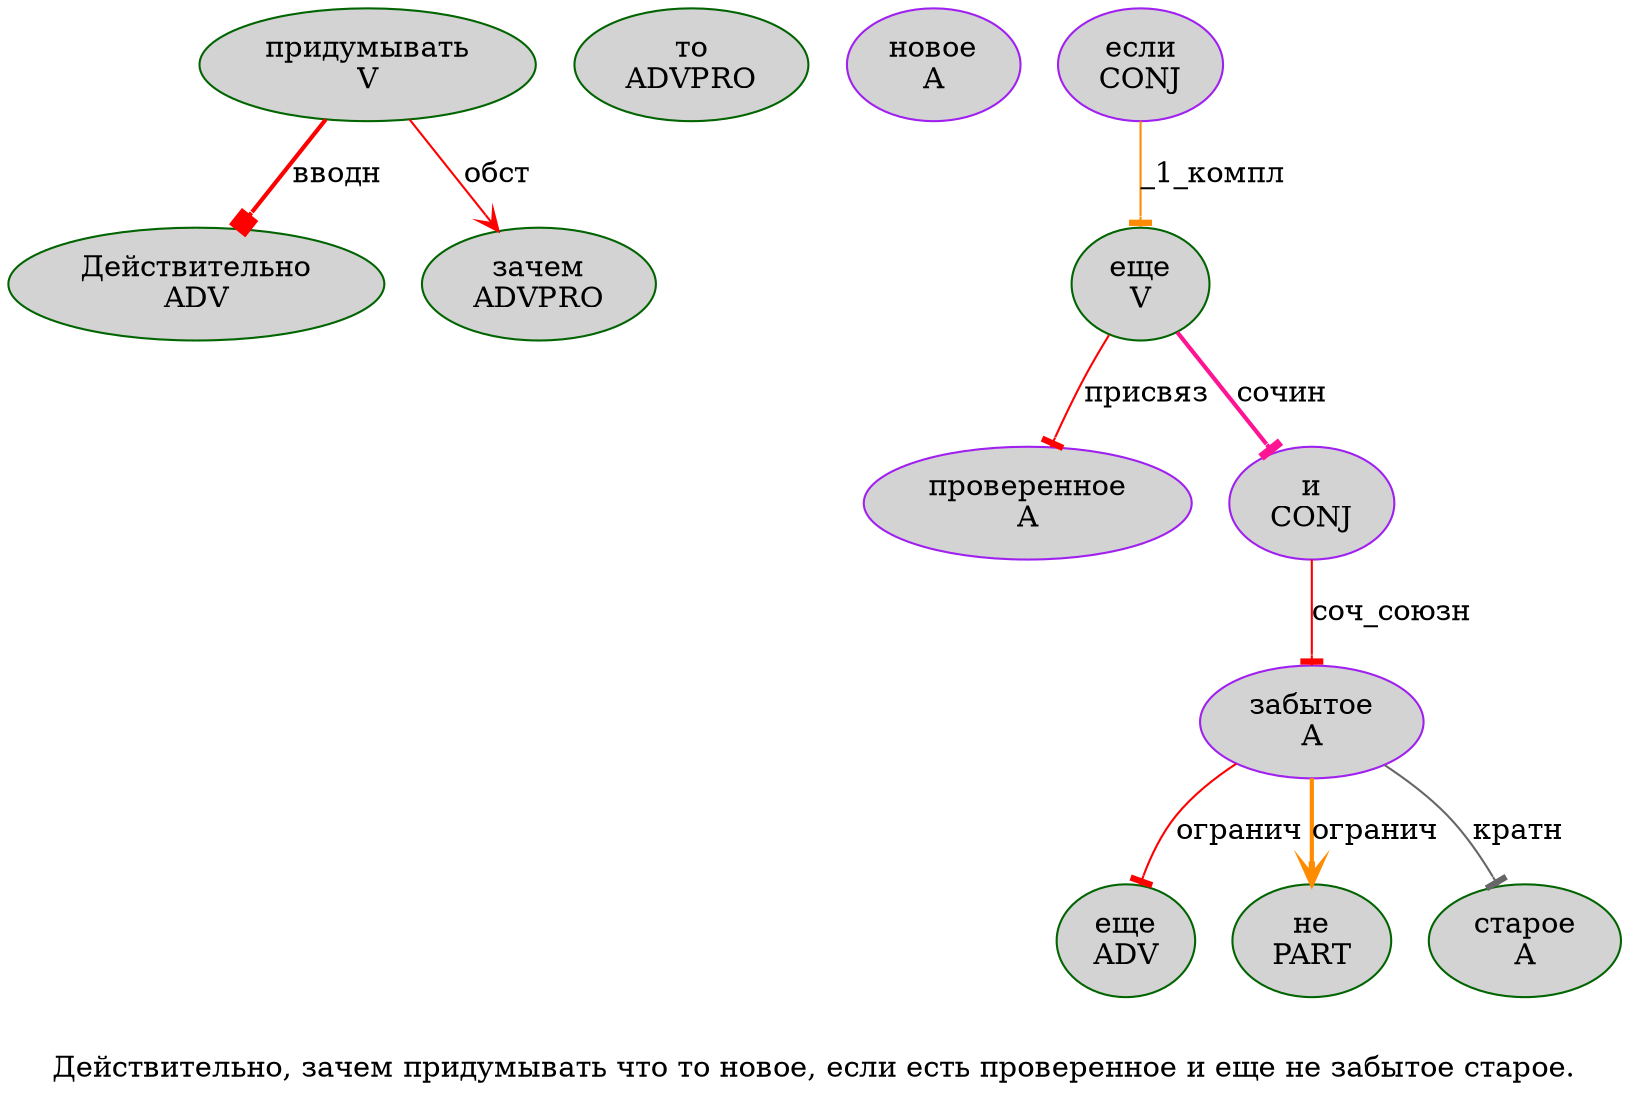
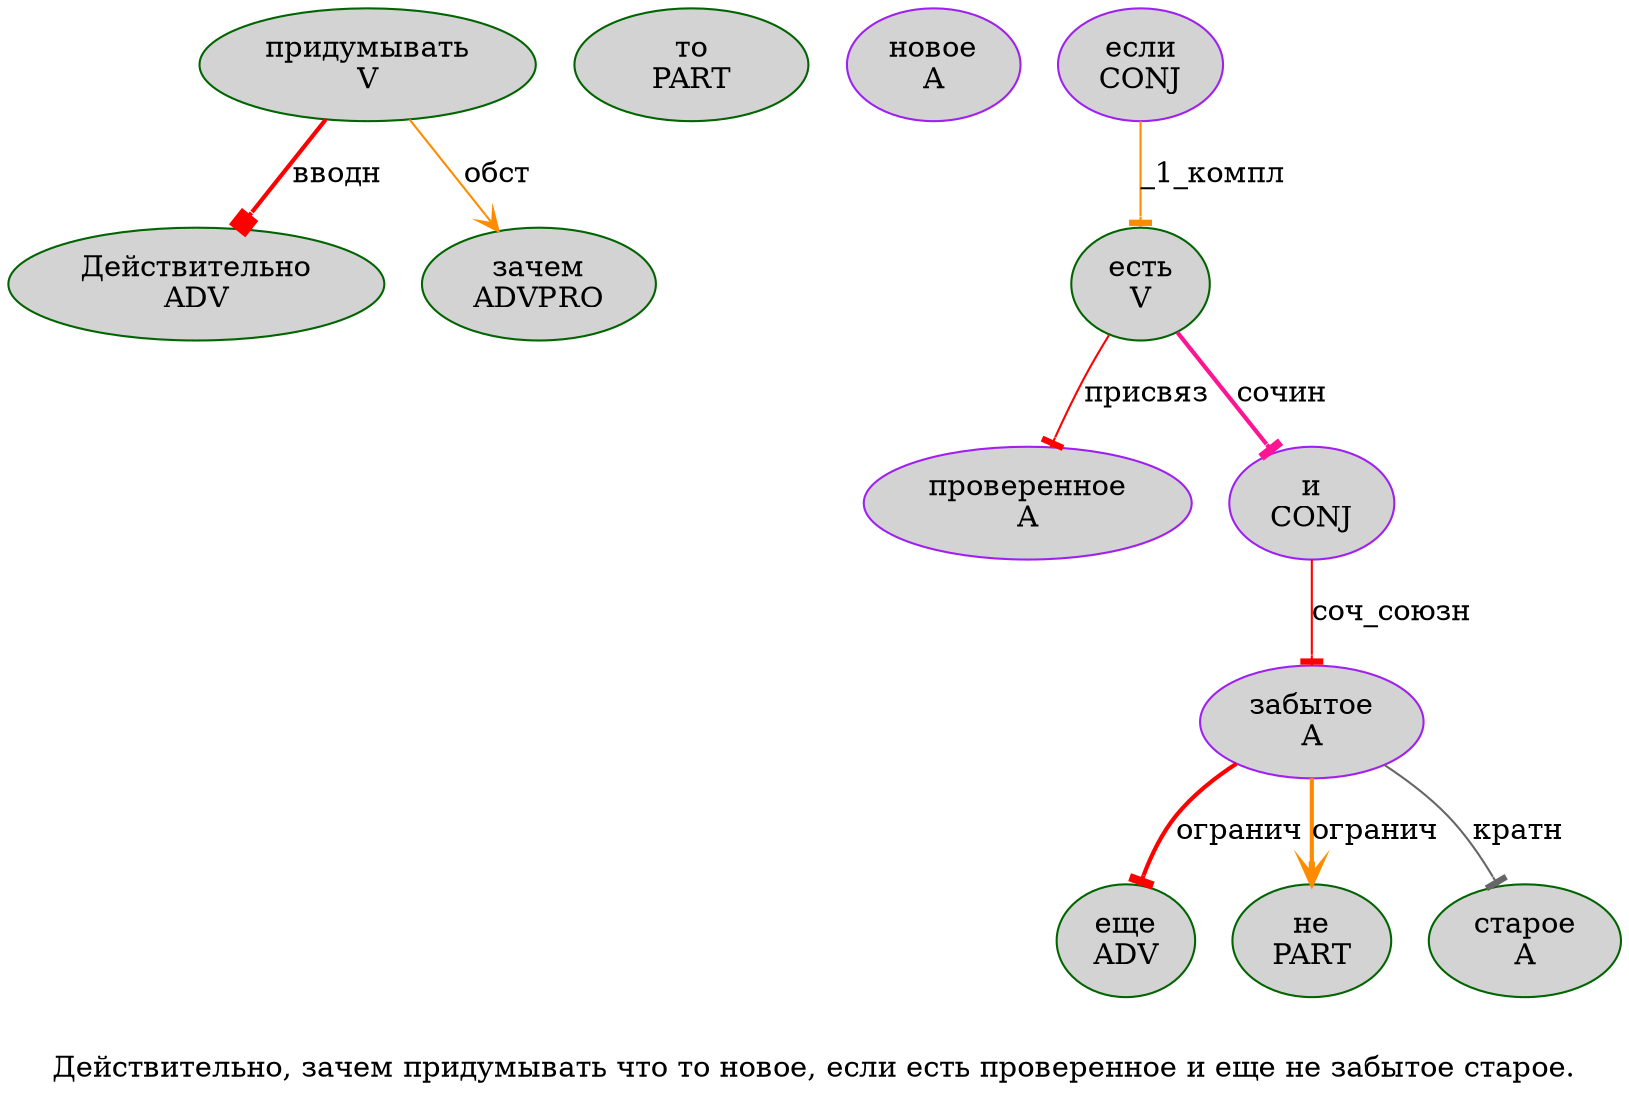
(691, 65) -> (691, 65)
(448, 167) -> (448, 167)
(1141, 284) -> (1141, 284)
(1180, 811) -> (1180, 811)
